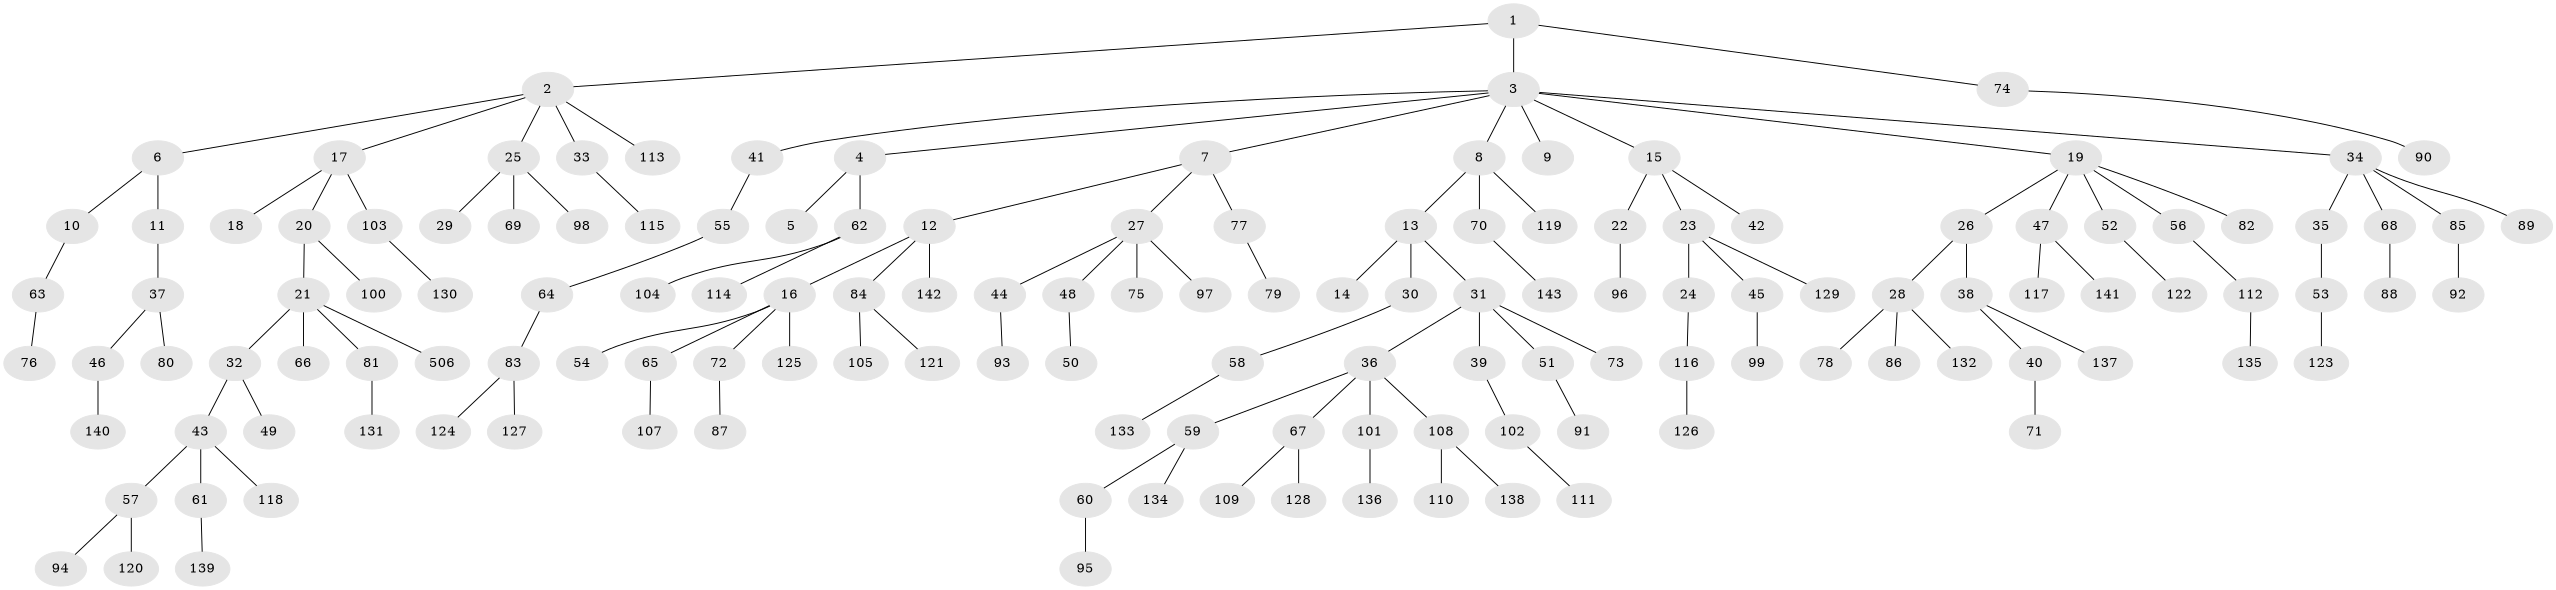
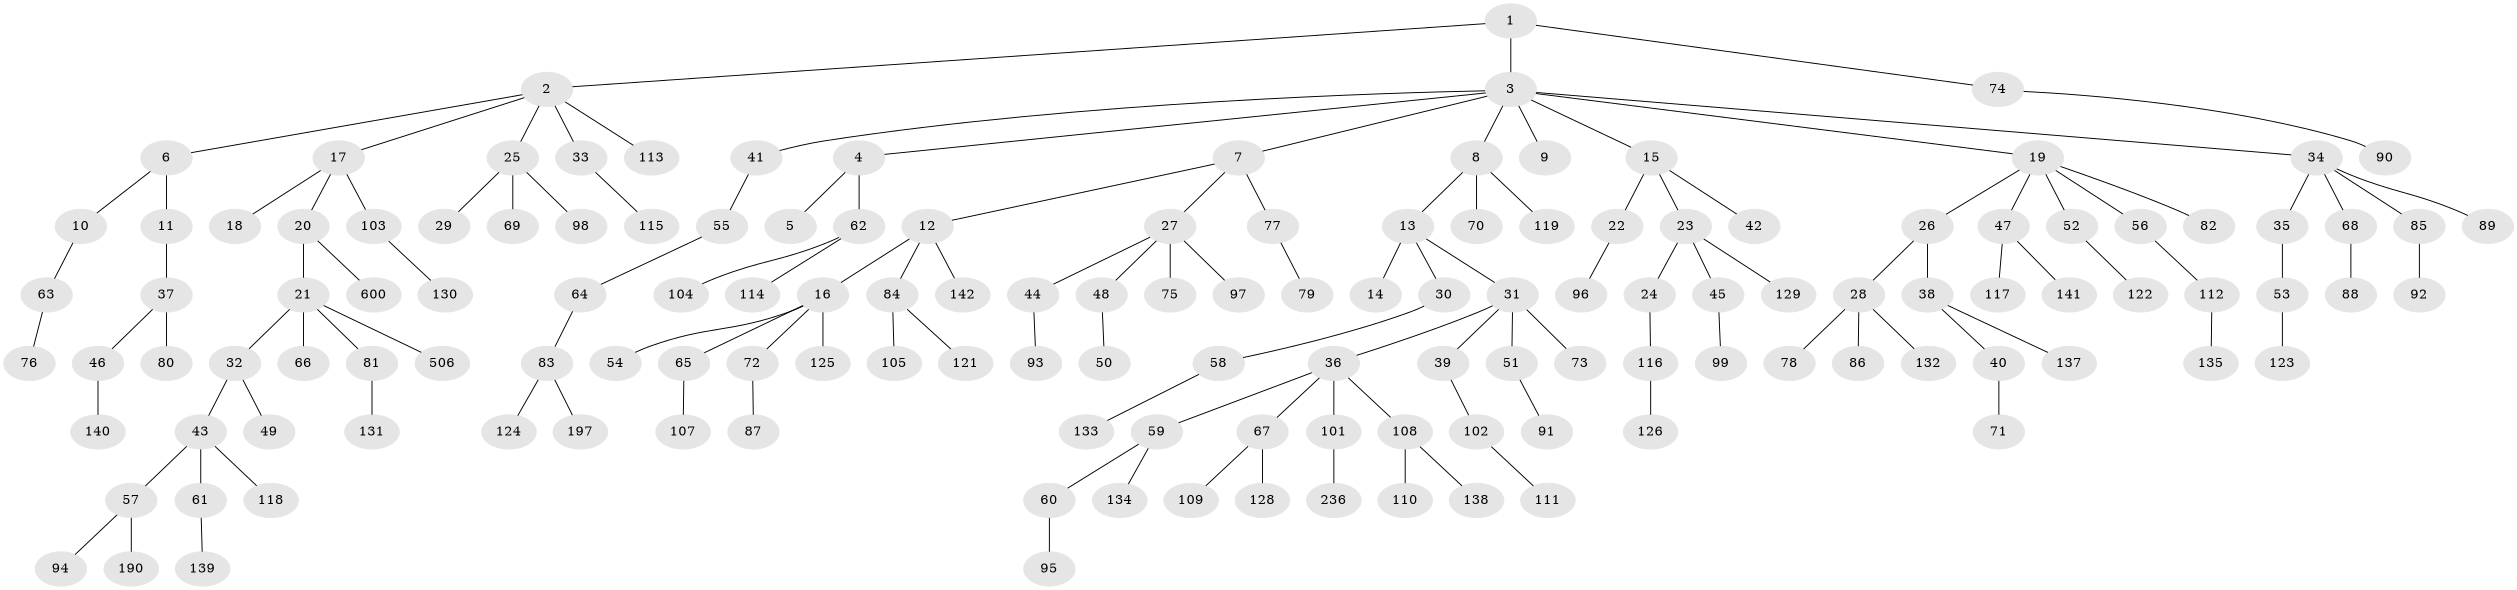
(374, 295) -> (374, 295)
(1550, 295) -> none
(515, 432) -> (580, 432)
(1370, 500) -> (1334, 500)
(131, 569) -> (131, 569)
